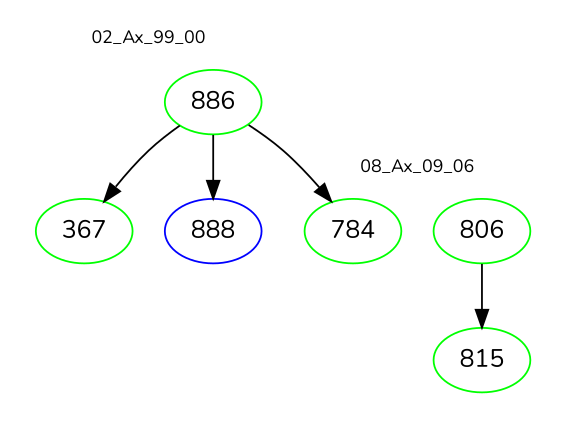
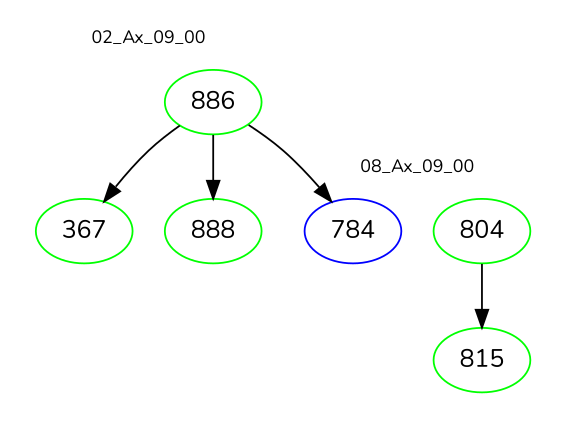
(149, 39) -> (149, 39)
(417, 168) -> (417, 168)
(213, 231) -> (213, 231)
(353, 231) -> (353, 231)
(482, 231) -> (482, 231)
